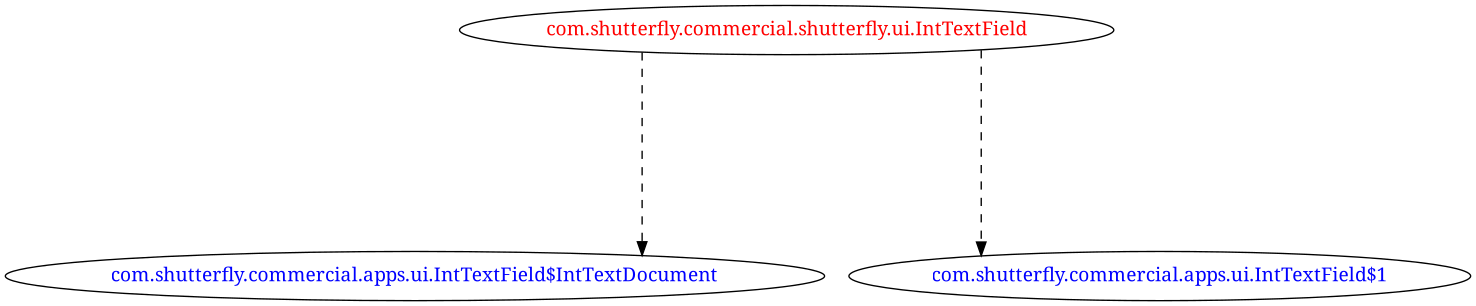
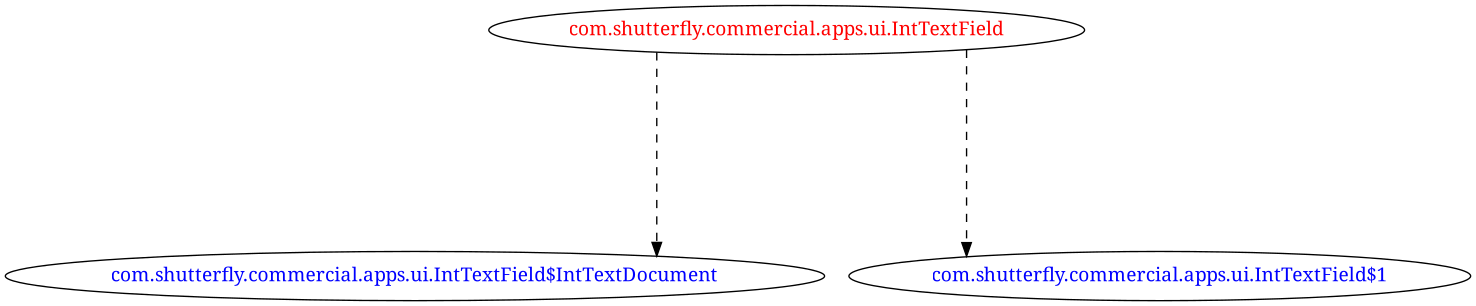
(787, 30) -> (787, 30)
